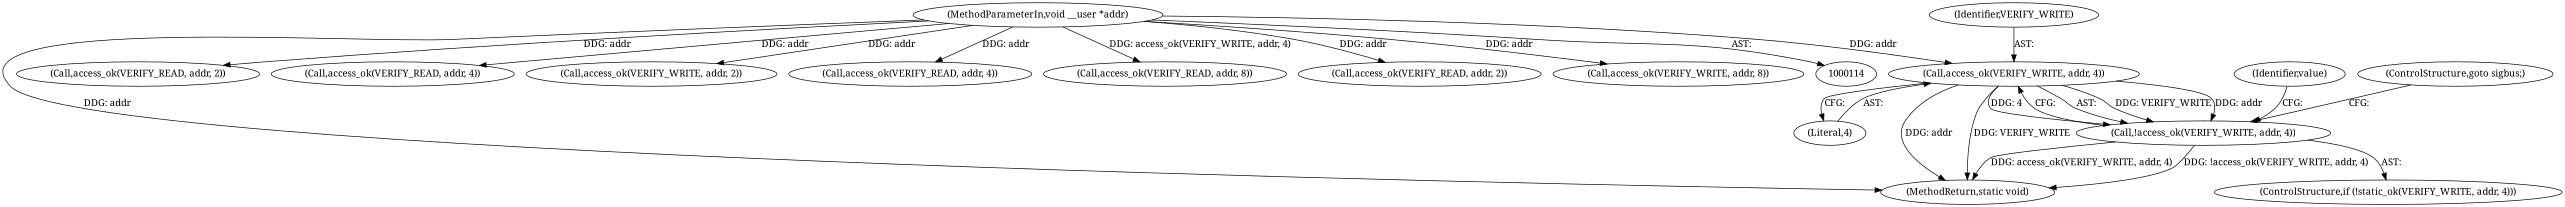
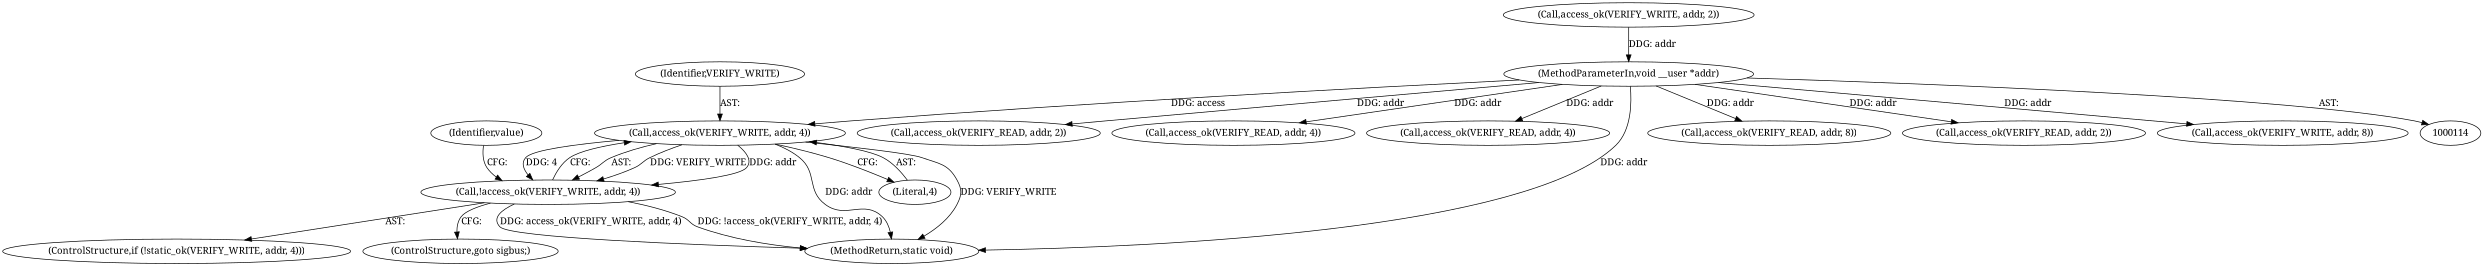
(848, 44) -> (1629, 41)
(1200, 44) -> (1731, 104)
(1873, 44) -> (1198, 104)
(2334, 103) -> (468, 212)
